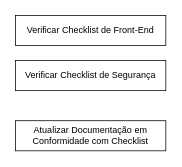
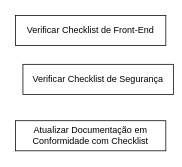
(90, 75) -> (98, 79)
